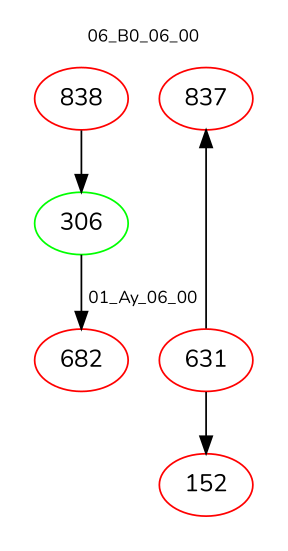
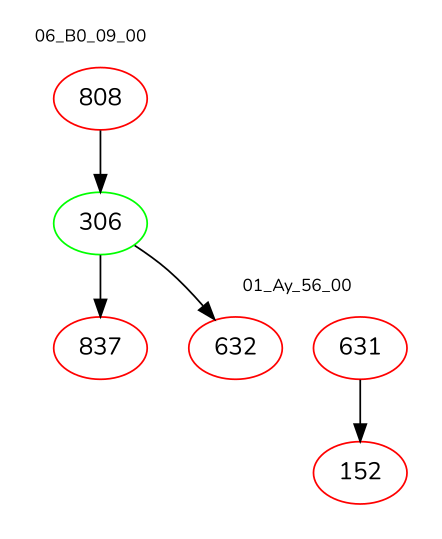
(144, 37) -> (91, 37)
(81, 99) -> (100, 99)
(206, 238) -> (100, 277)
(144, 299) -> (298, 287)
(81, 360) -> (236, 348)
